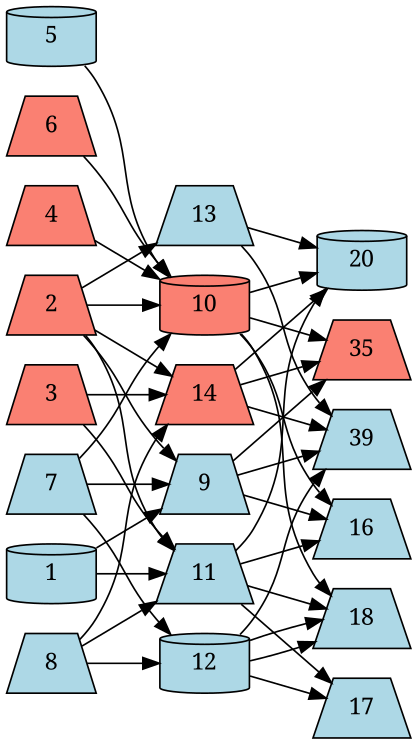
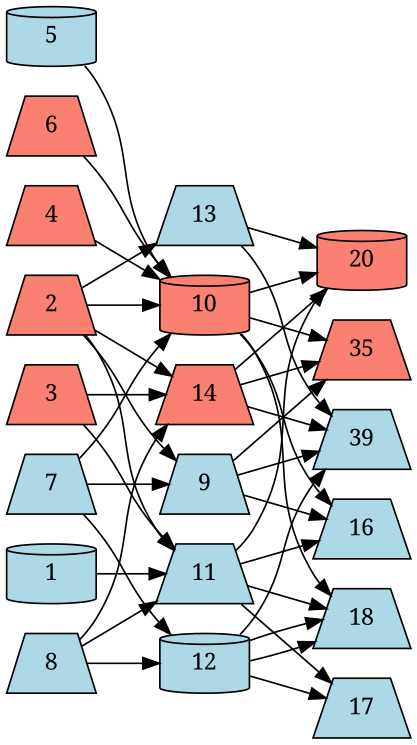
(362, 260) -> (362, 260)
(122, 533) -> none
